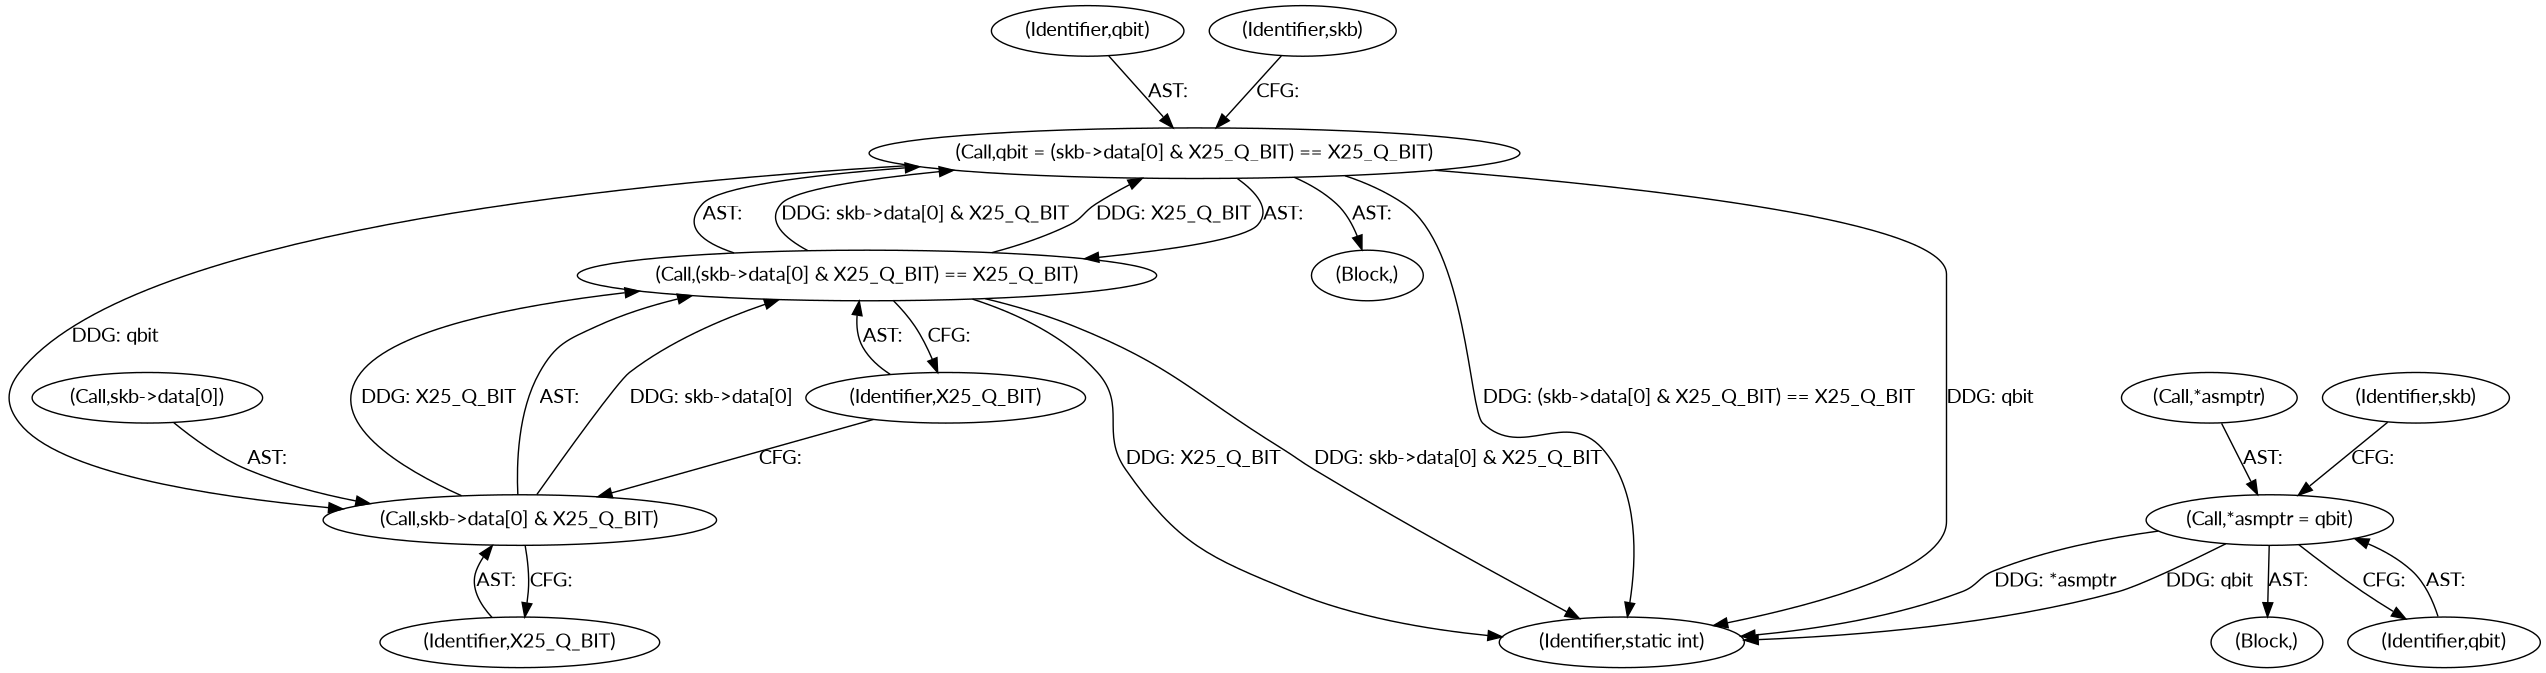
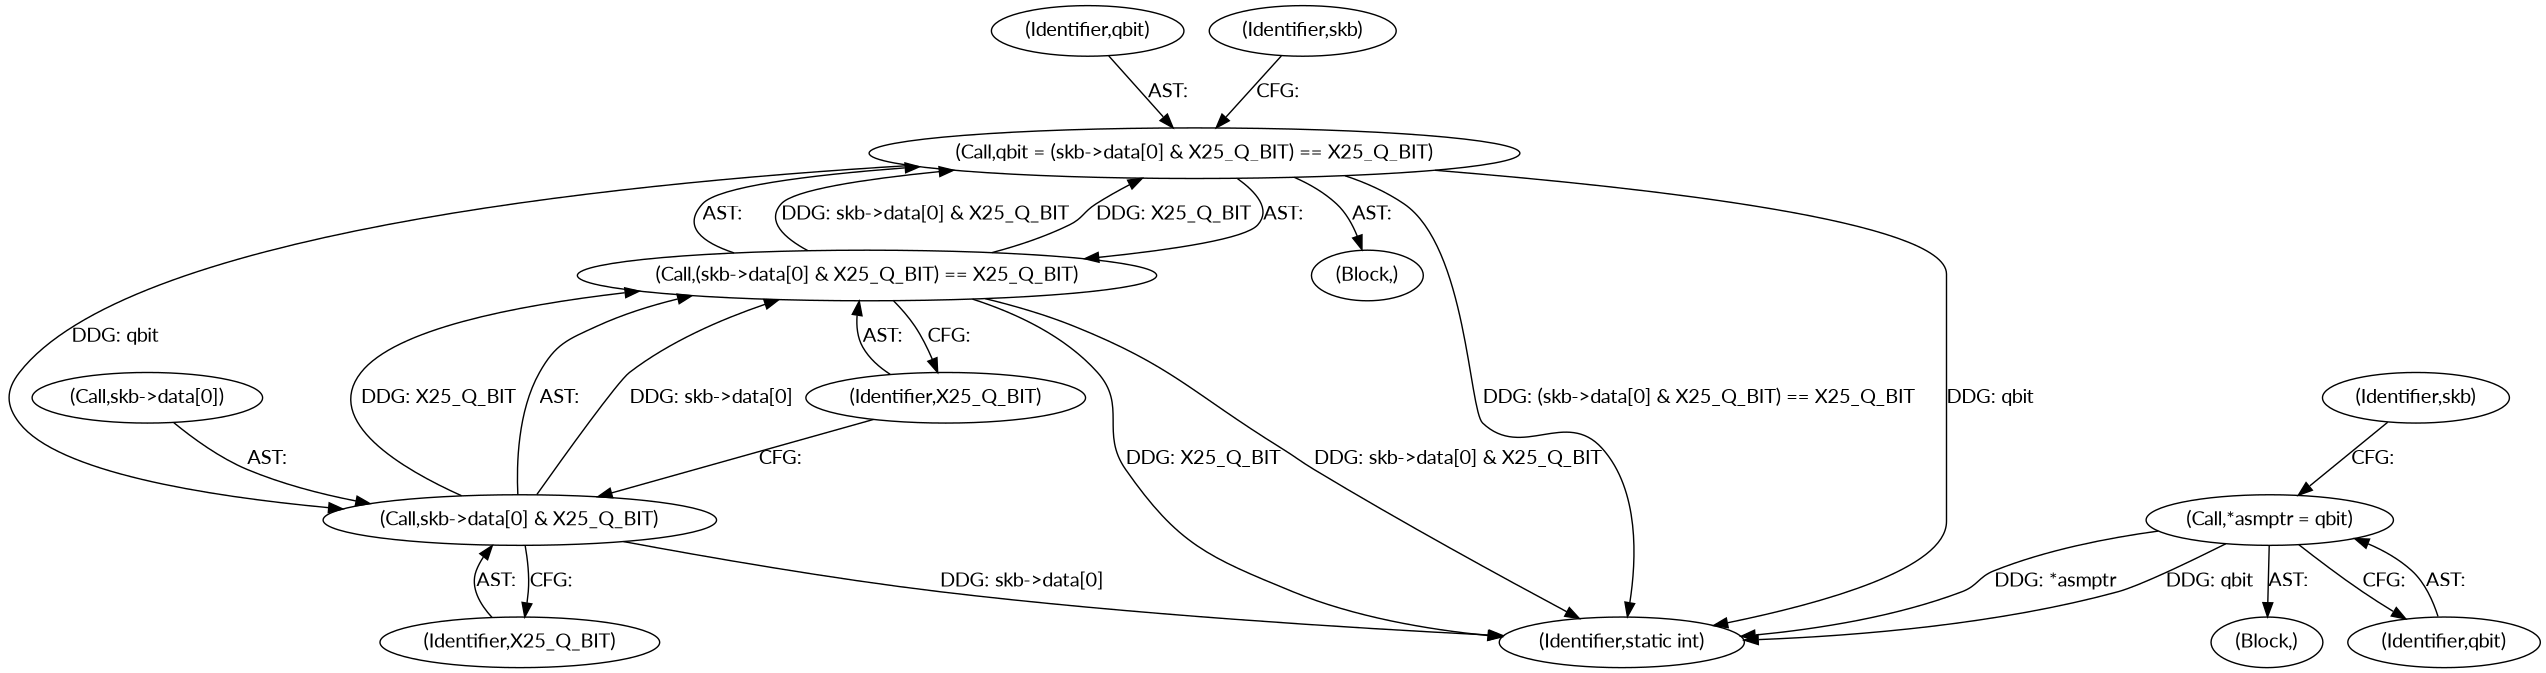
(2209, 398) -> none
none -> (1055, 604)
